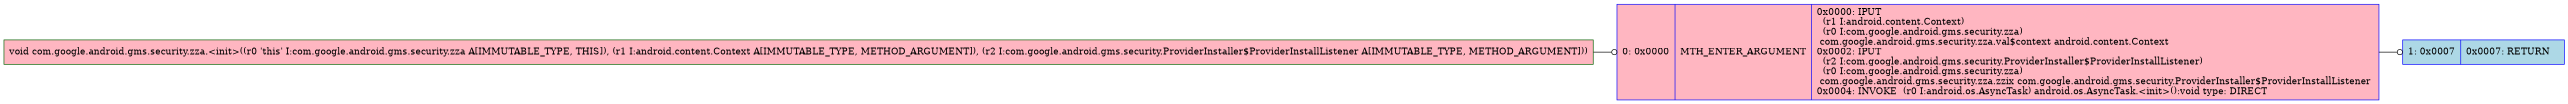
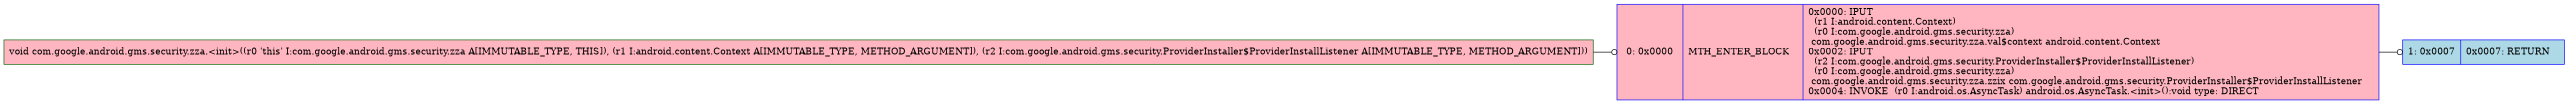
(1743, 52) -> (1739, 52)
